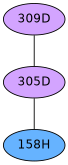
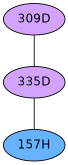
(34, 82) -> (34, 82)
(34, 145) -> (34, 145)
